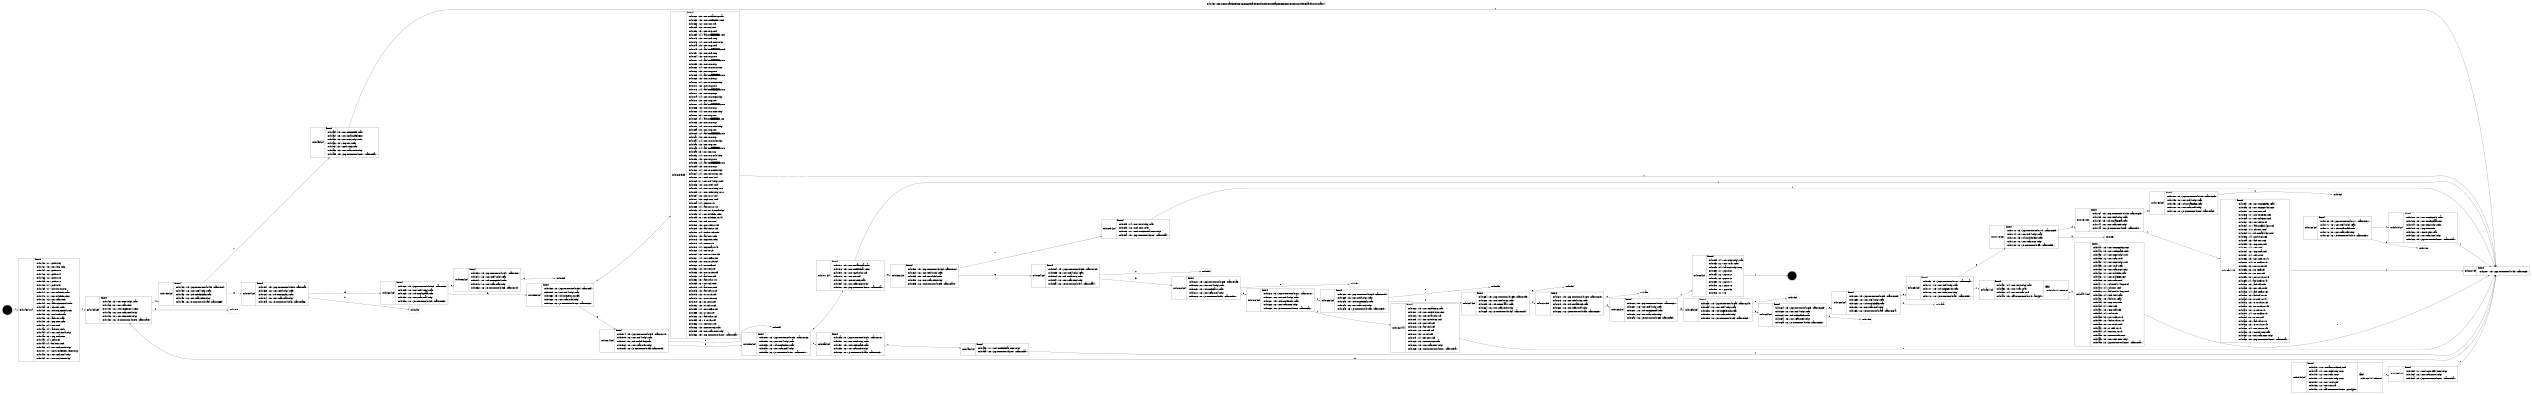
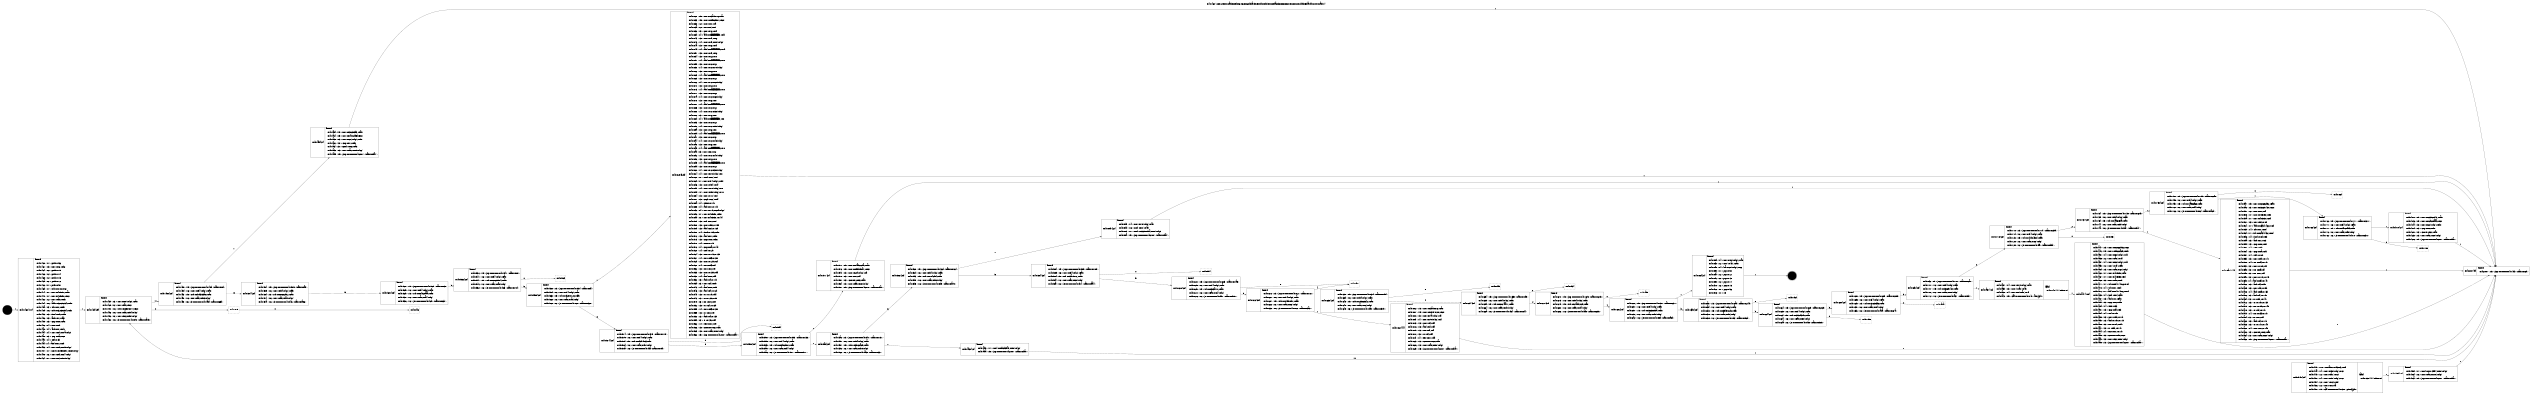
none -> (2272, 197)
(887, 276) -> (887, 310)
(2072, 292) -> (2071, 294)
(487, 295) -> (523, 287)
(1316, 301) -> (1331, 287)
(358, 304) -> (323, 310)
